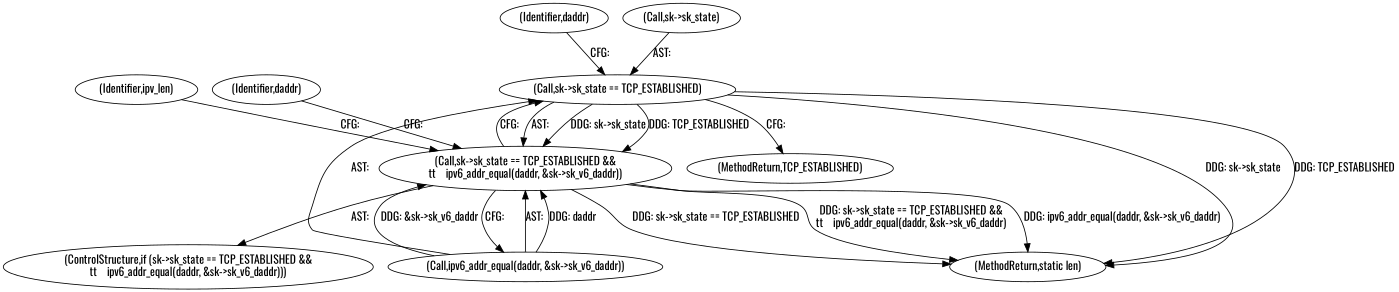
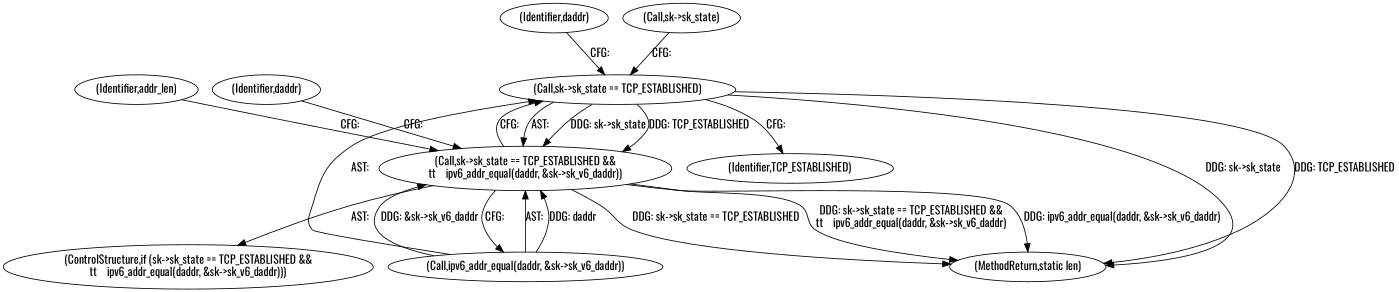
(663, 54) -> (663, 54)
(136, 90) -> (136, 90)
(790, 168) -> (790, 168)
